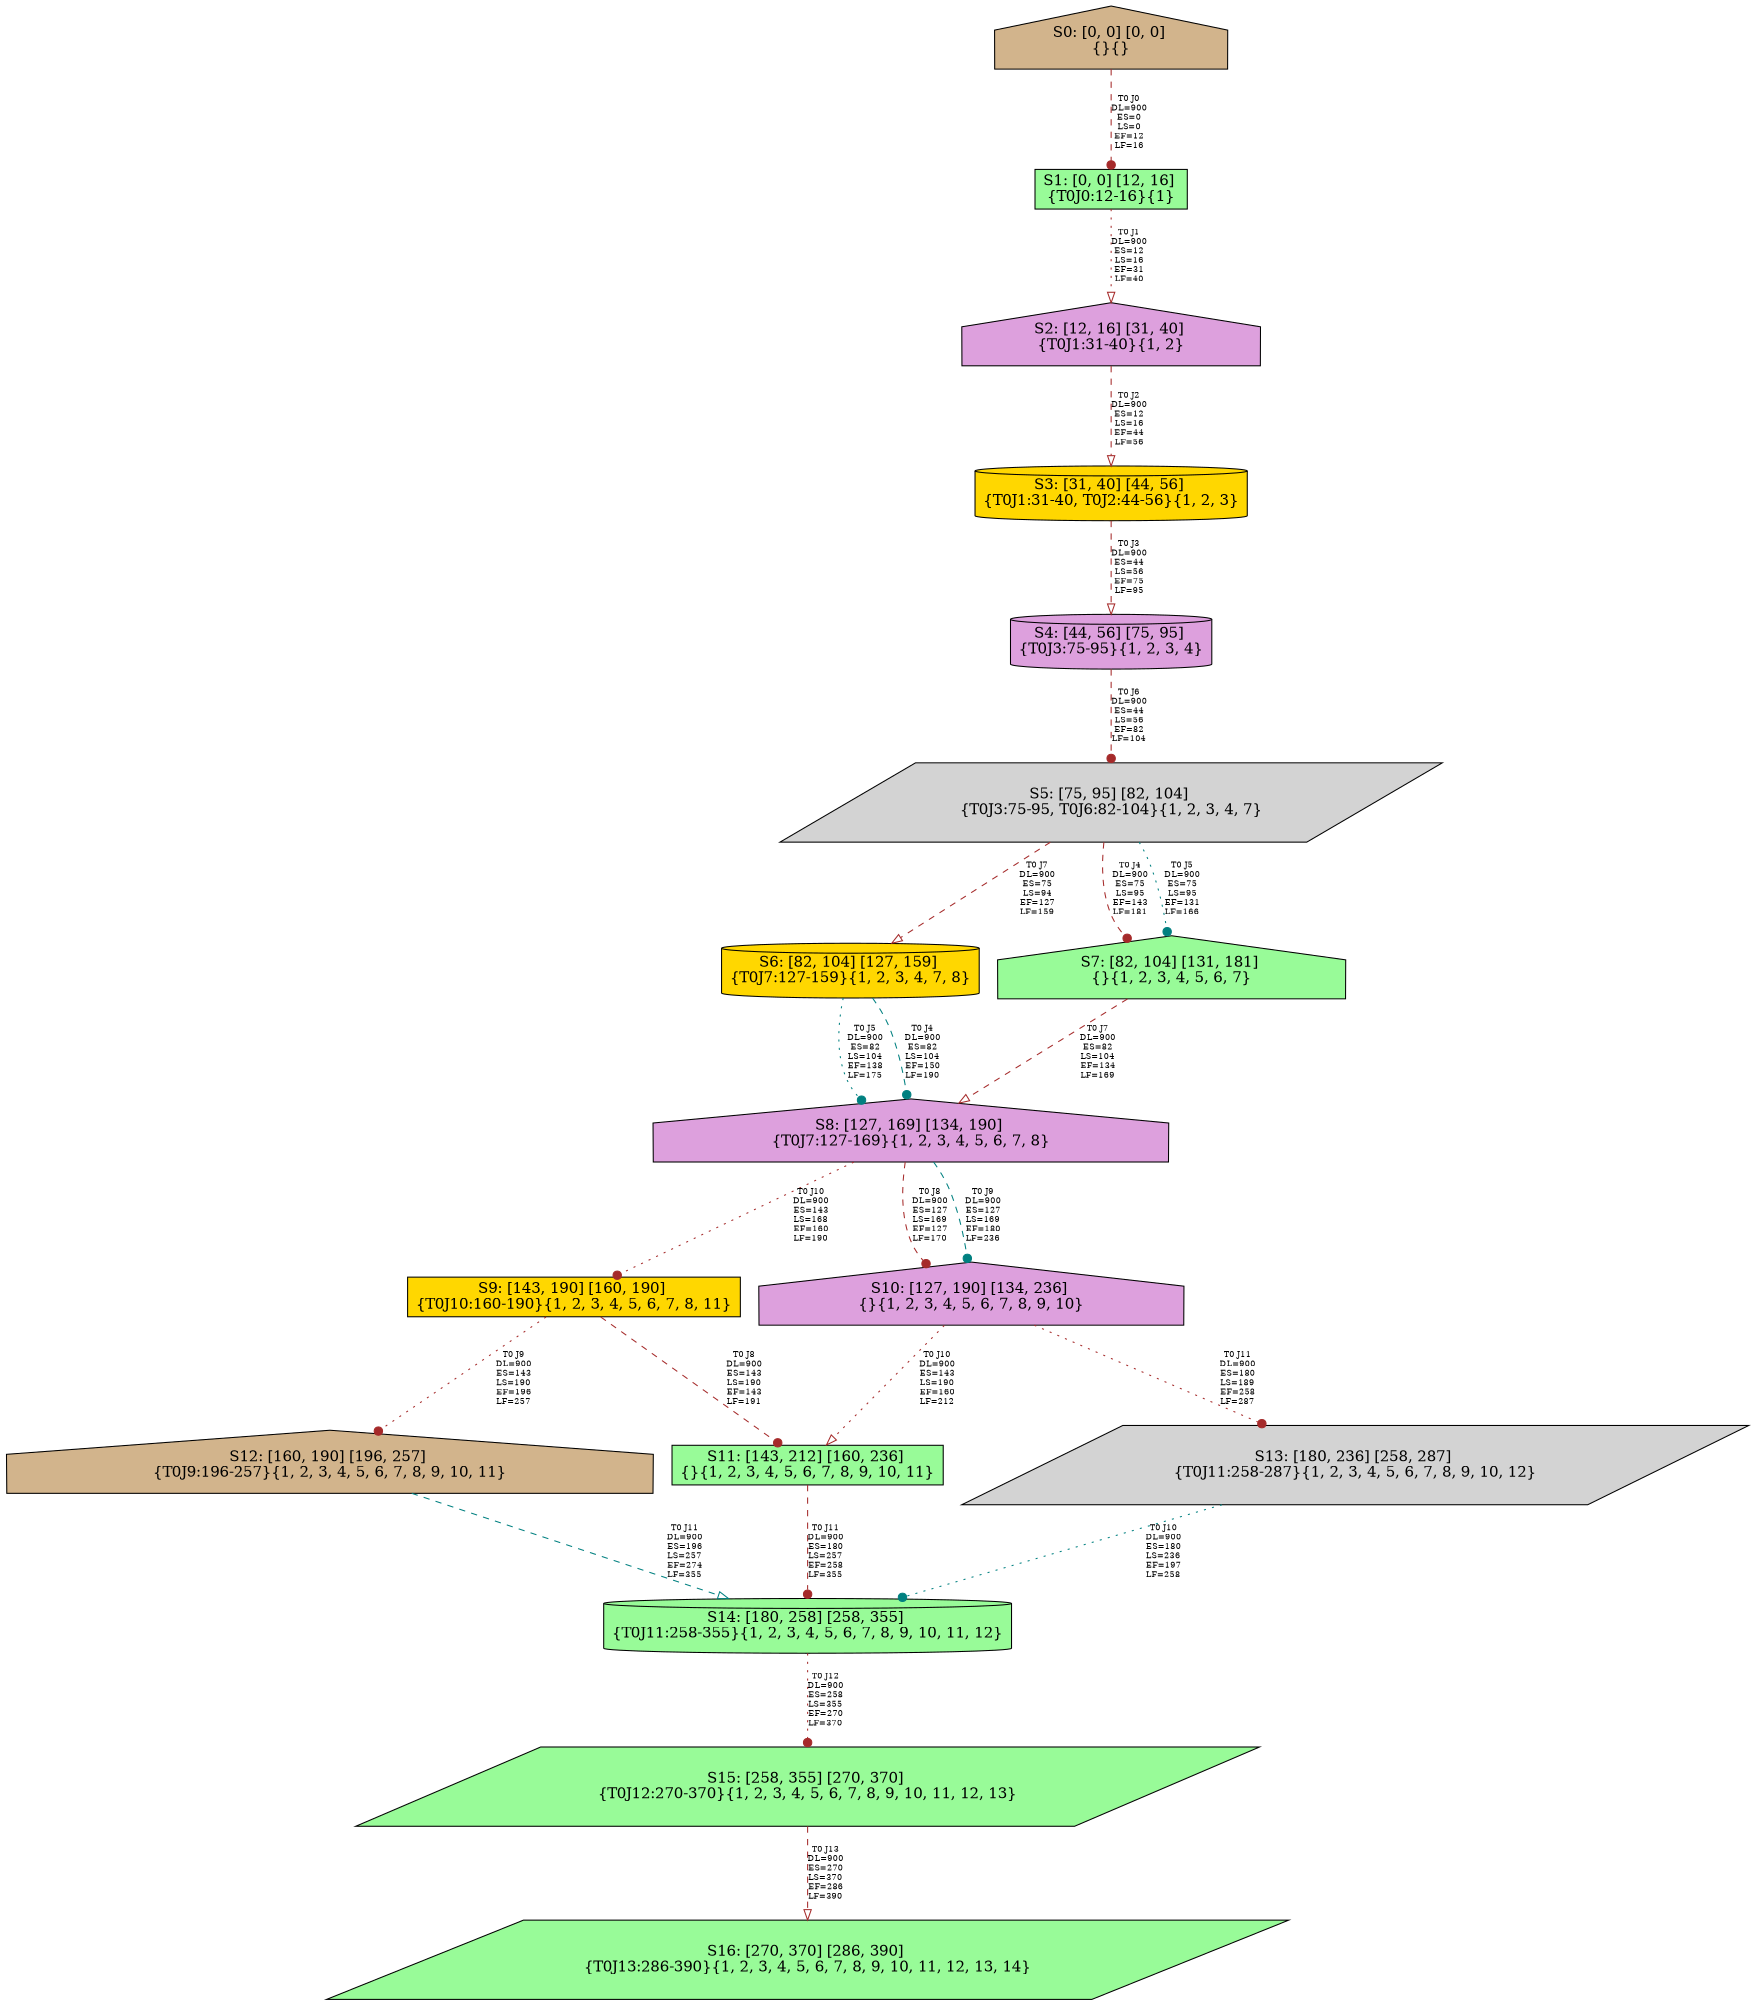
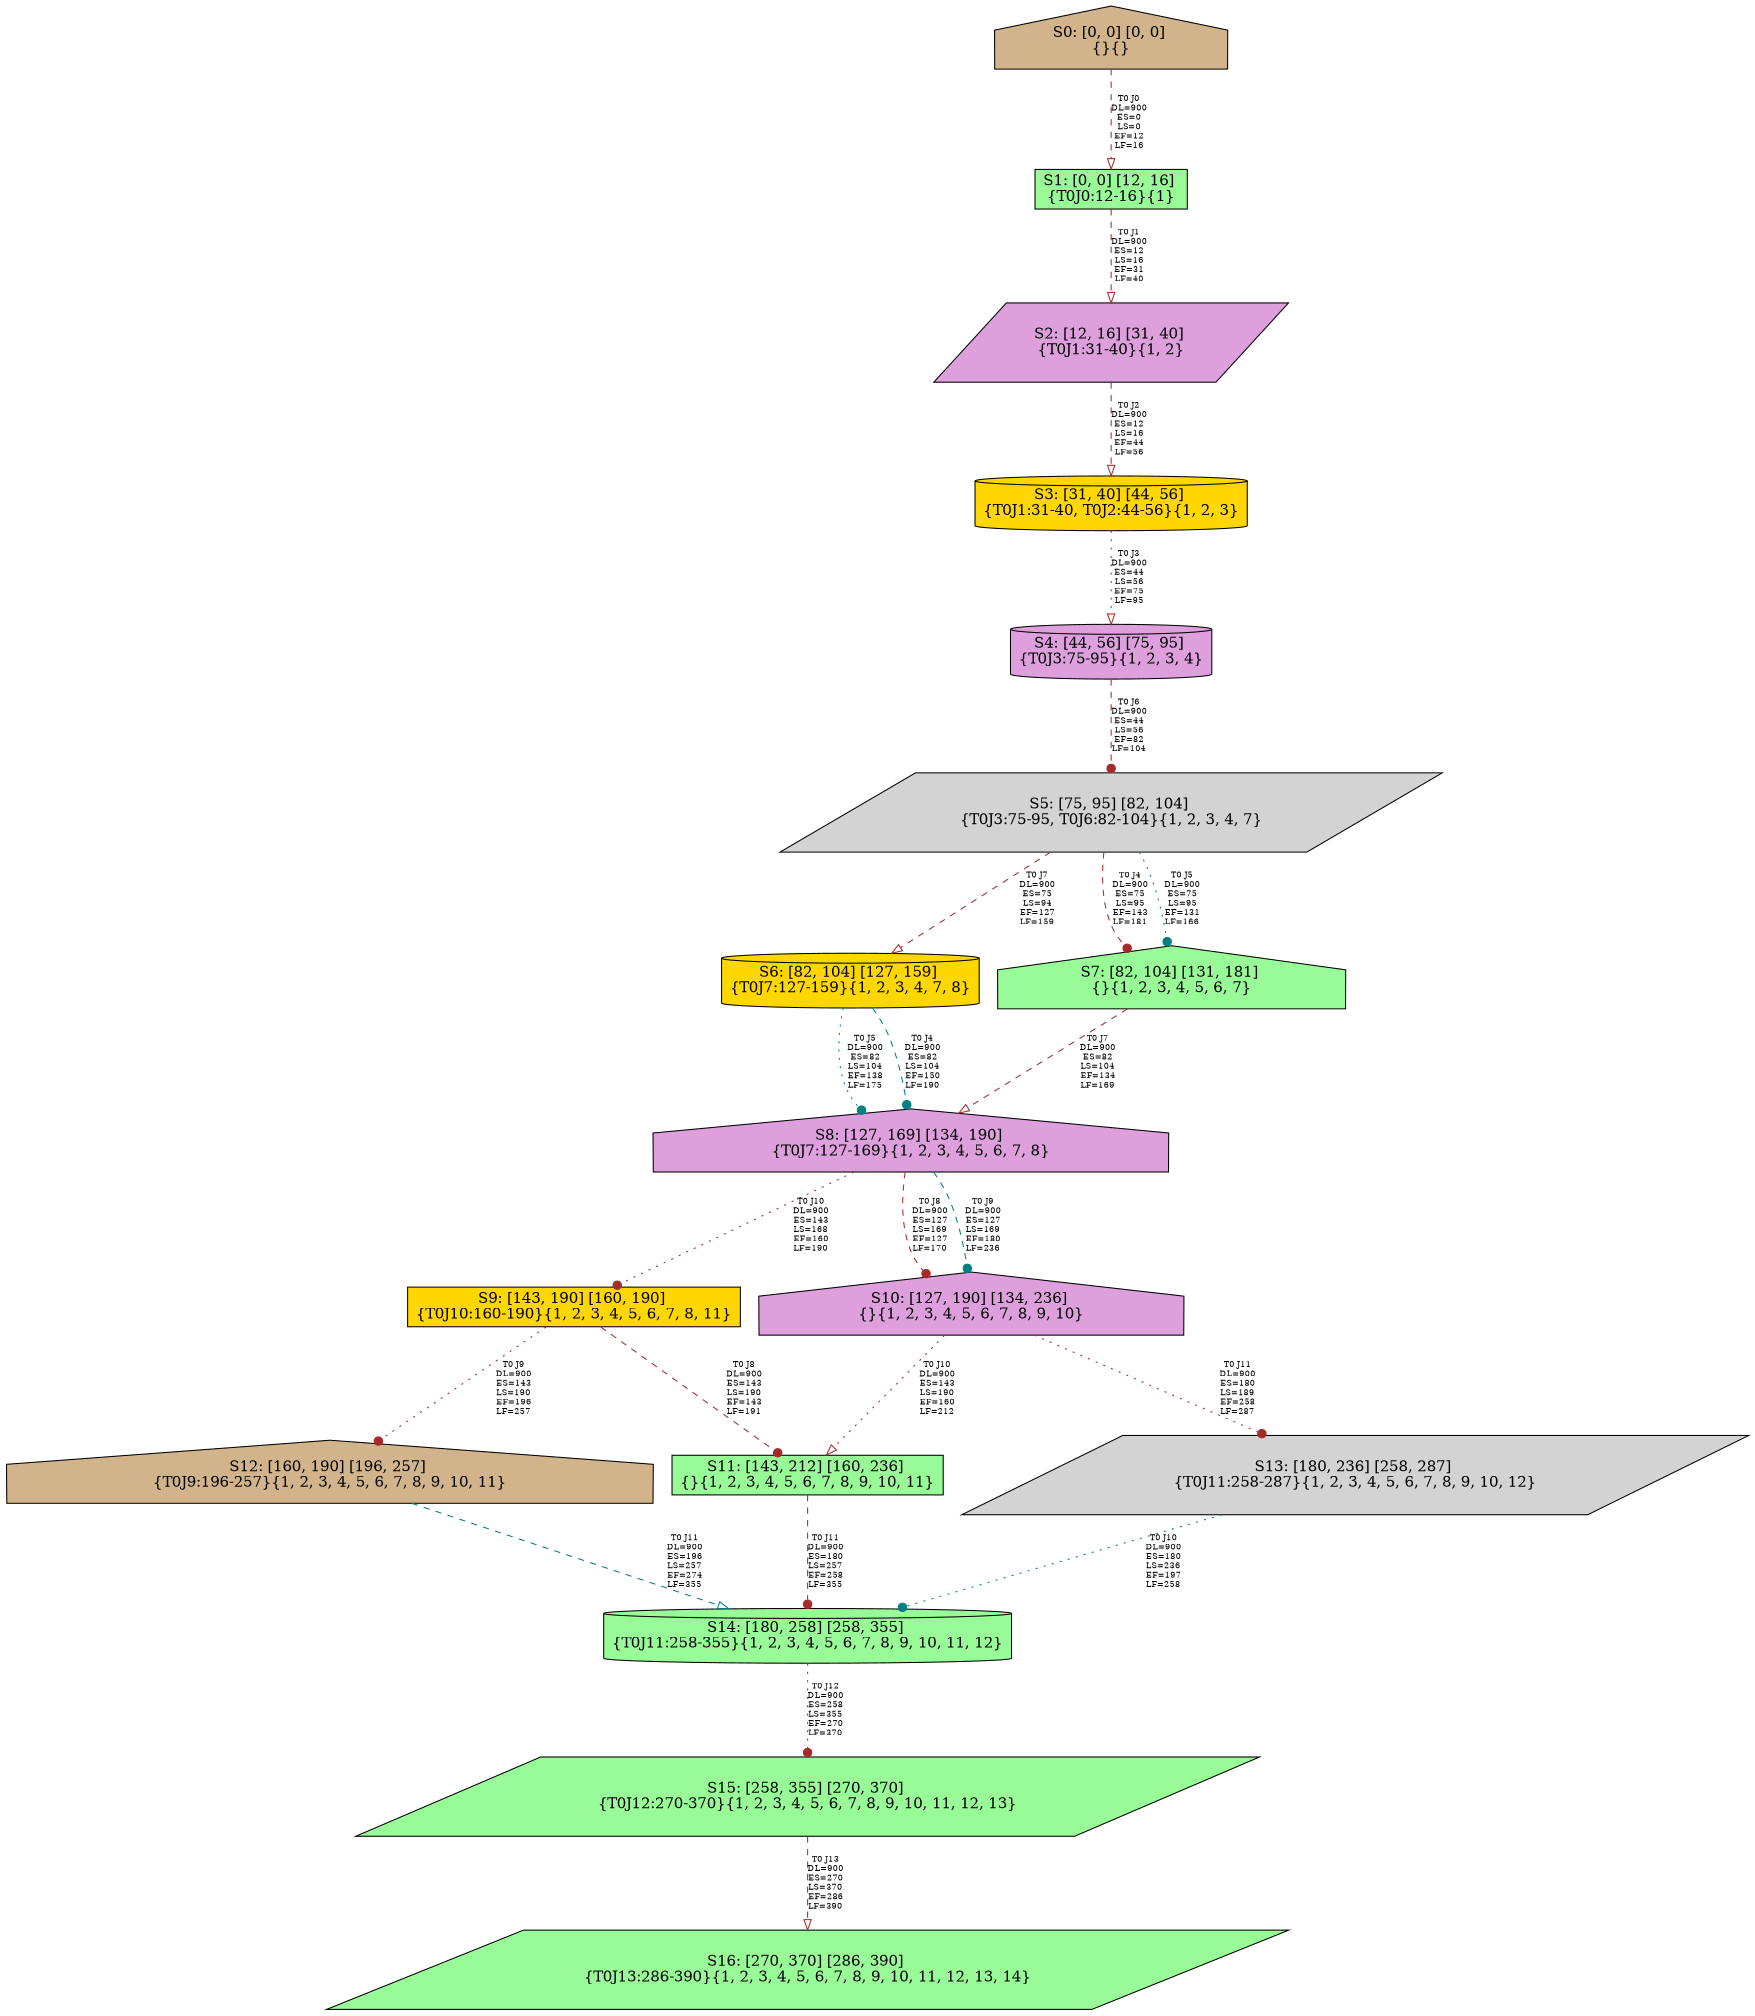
(1111, 115) -> (1111, 114)
(1111, 251) -> (1111, 251)
(1111, 338) -> (1111, 343)
(1111, 562) -> (1111, 572)
